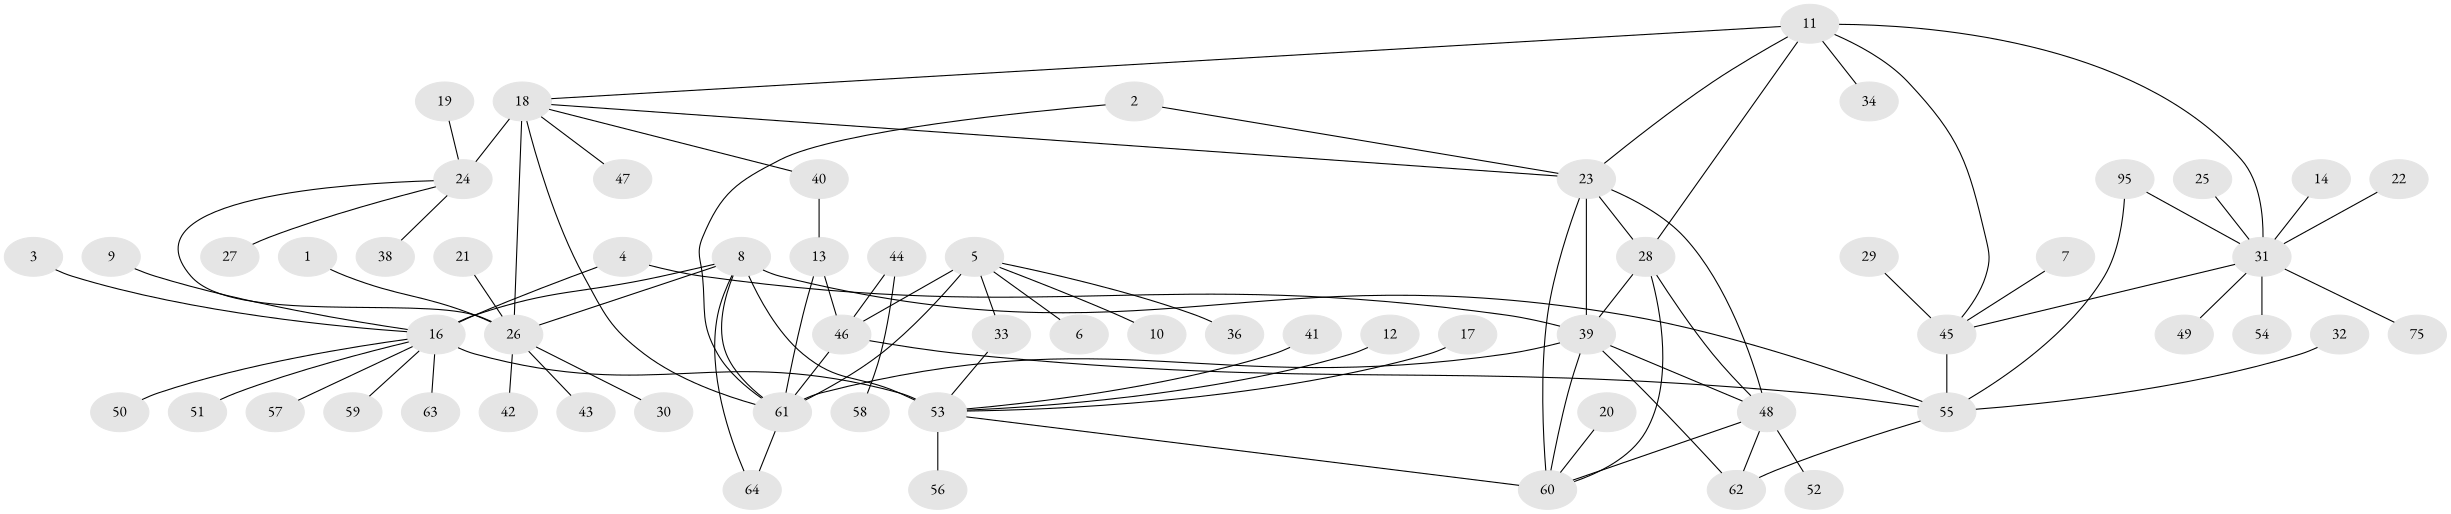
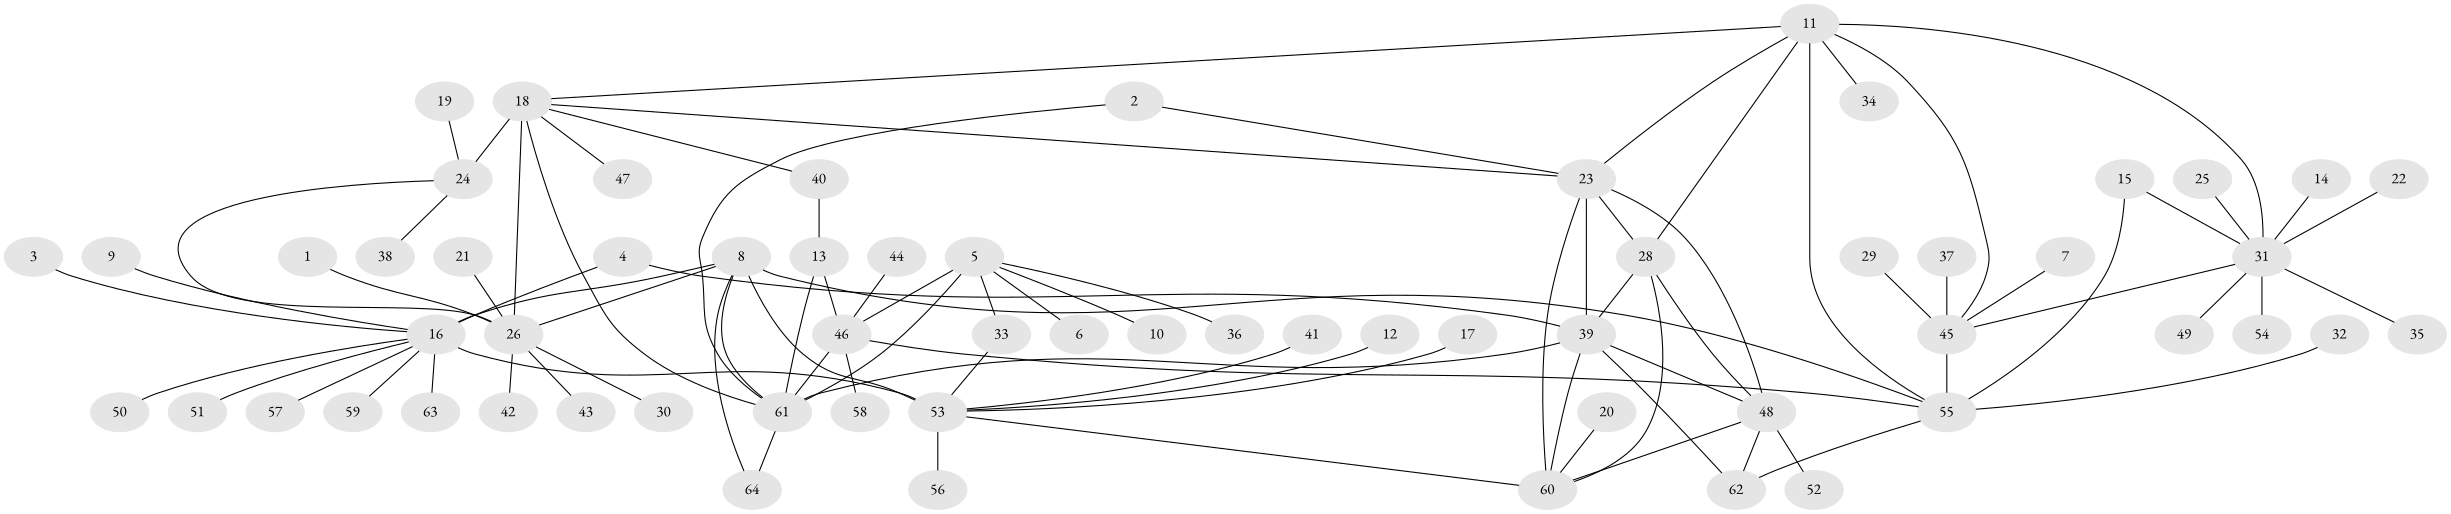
(2125, 179) -> (2125, 179)
none -> (1810, 246)
(230, 257) -> none
none -> (1947, 257)
(2417, 335) -> (2417, 335)
(885, 336) -> (849, 367)
